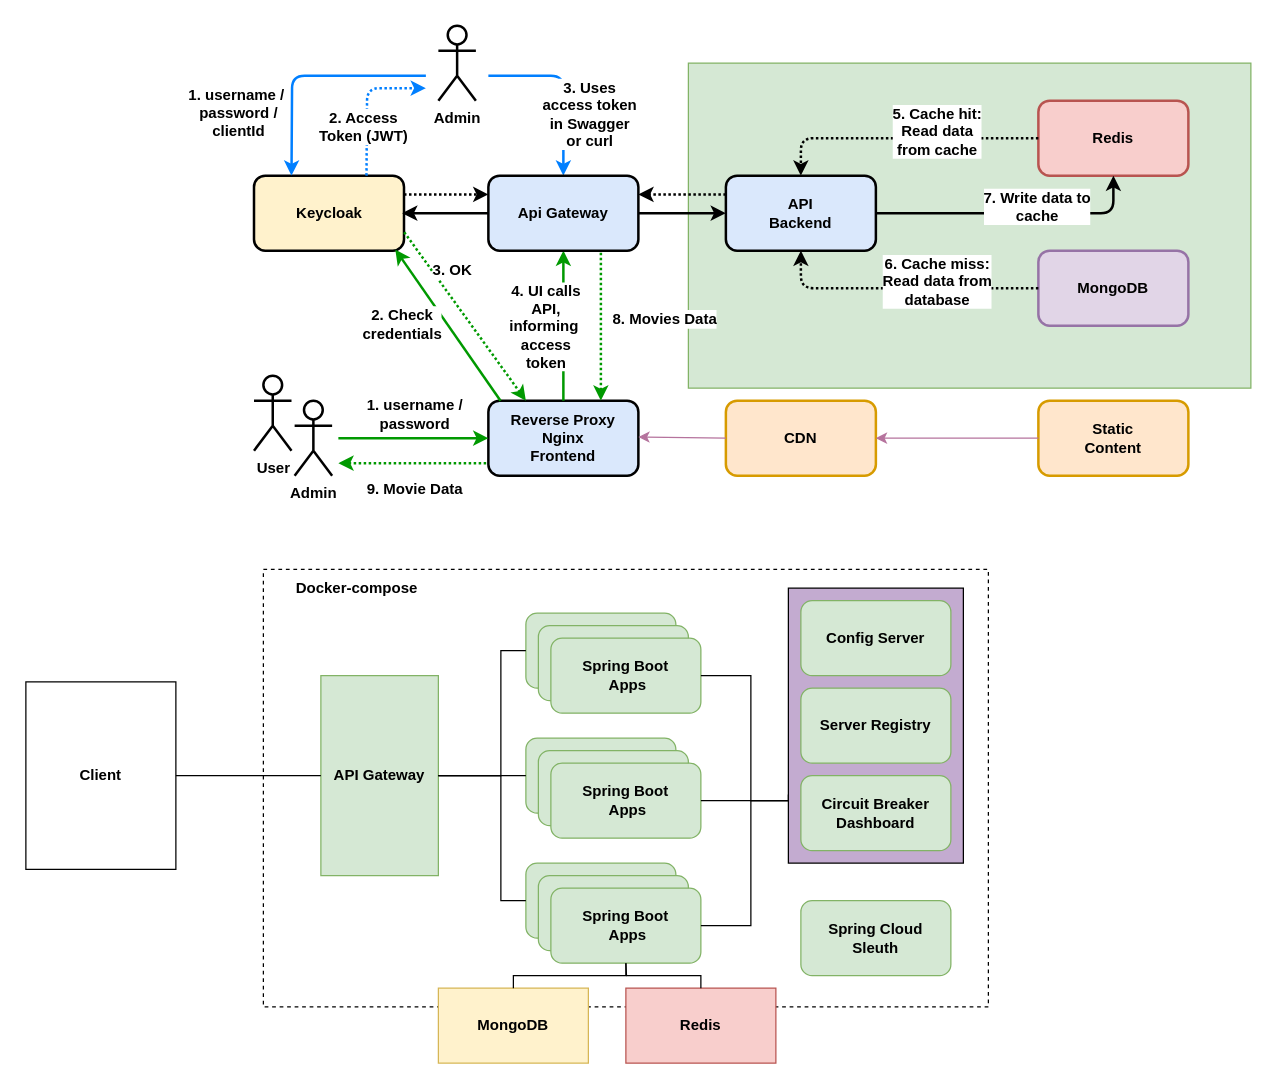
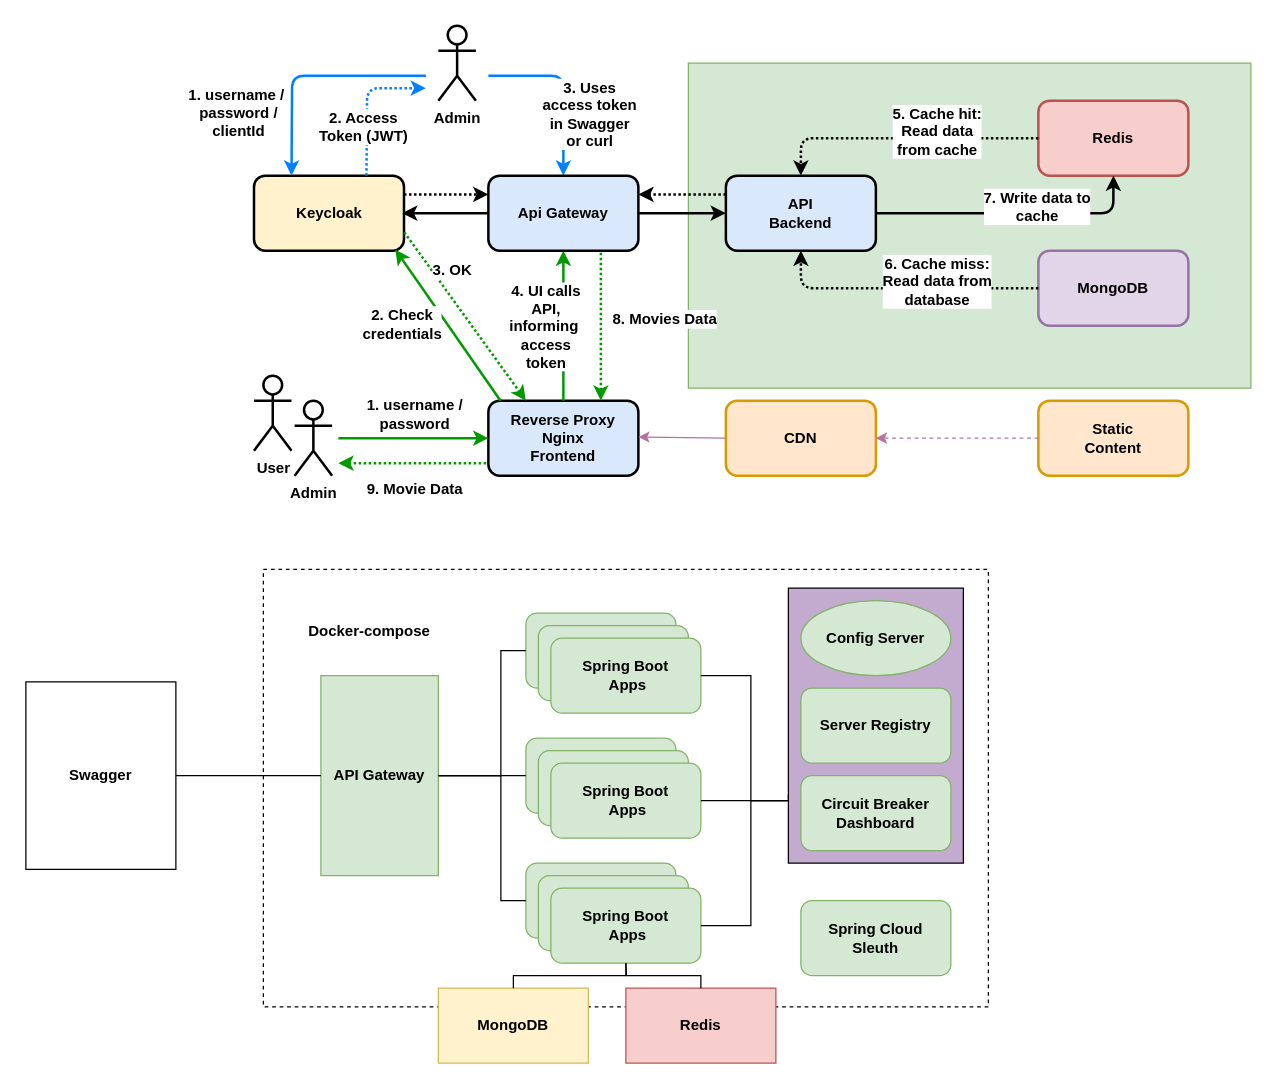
(961, 438) -> (961, 438)
(357, 588) -> (369, 632)
(876, 638) -> (876, 638)
(101, 776) -> (101, 776)
